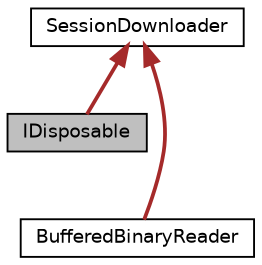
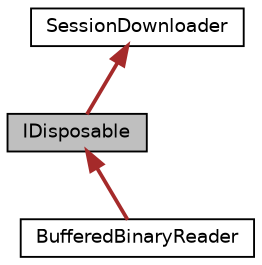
(165, 142) -> (112, 194)
